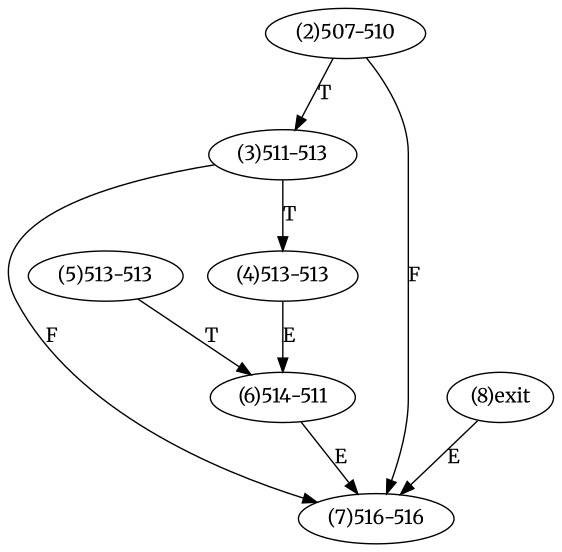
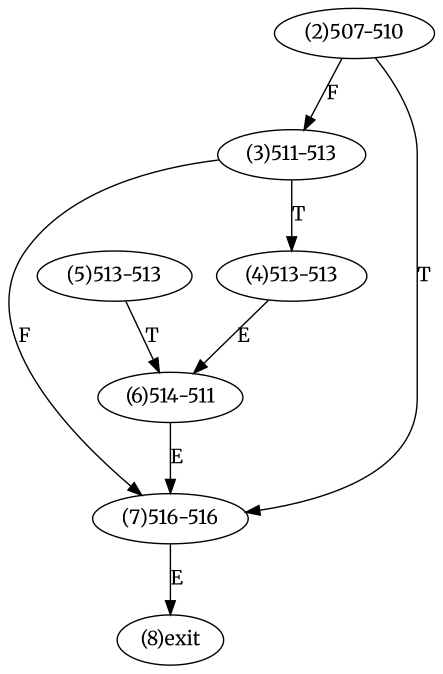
(325, 94) -> (333, 94)
(415, 276) -> (424, 276)
(444, 453) -> (170, 572)
